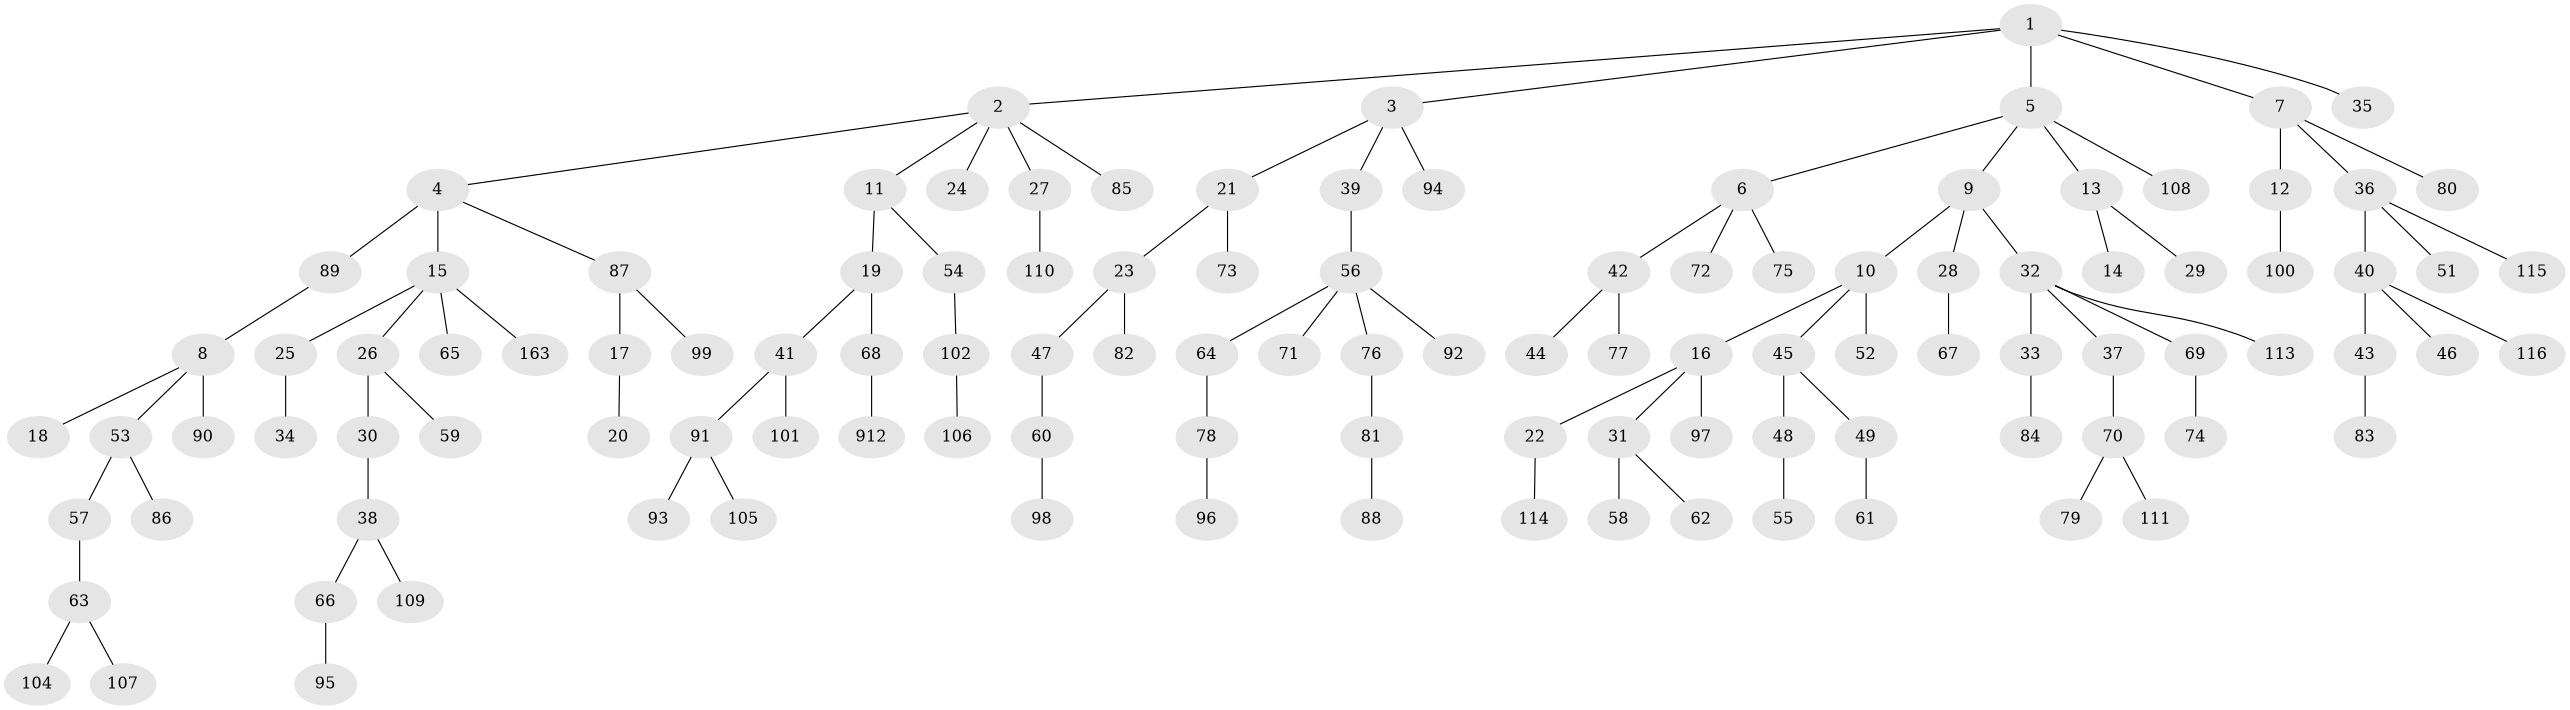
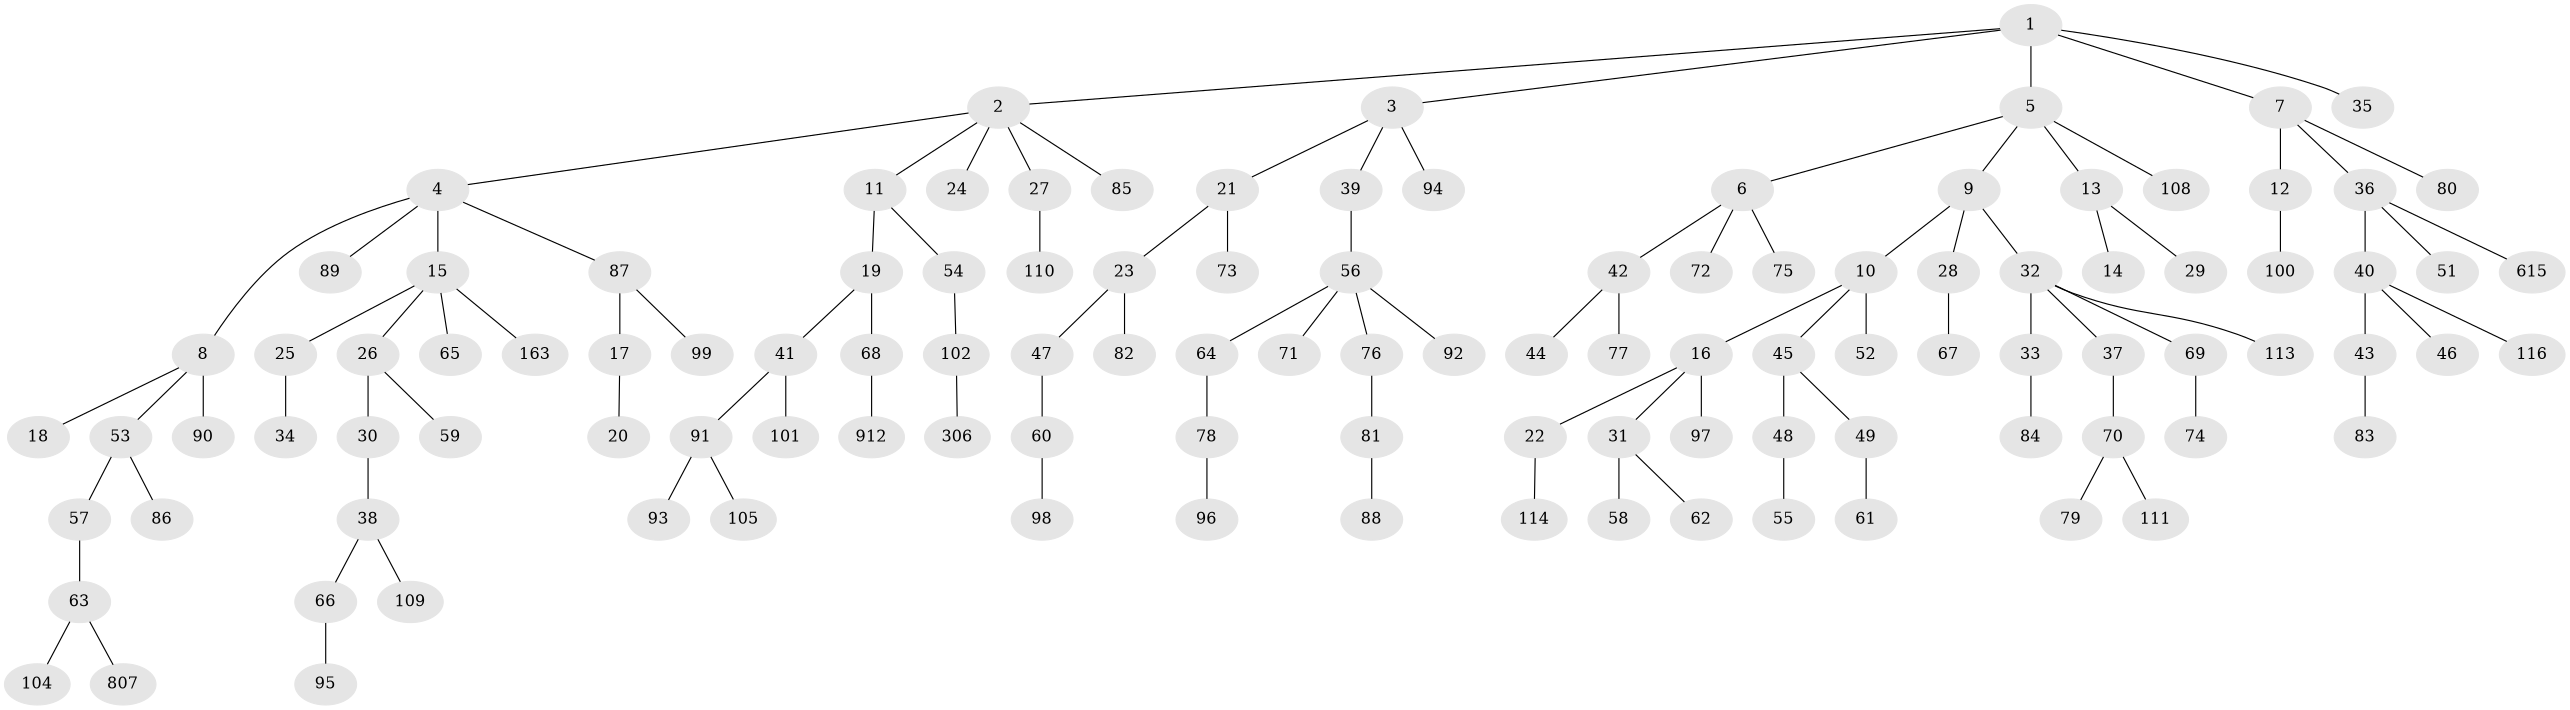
(2532, 272) -> (2532, 272)
(267, 314) -> (297, 246)
(957, 437) -> (957, 437)
(123, 684) -> (123, 684)
